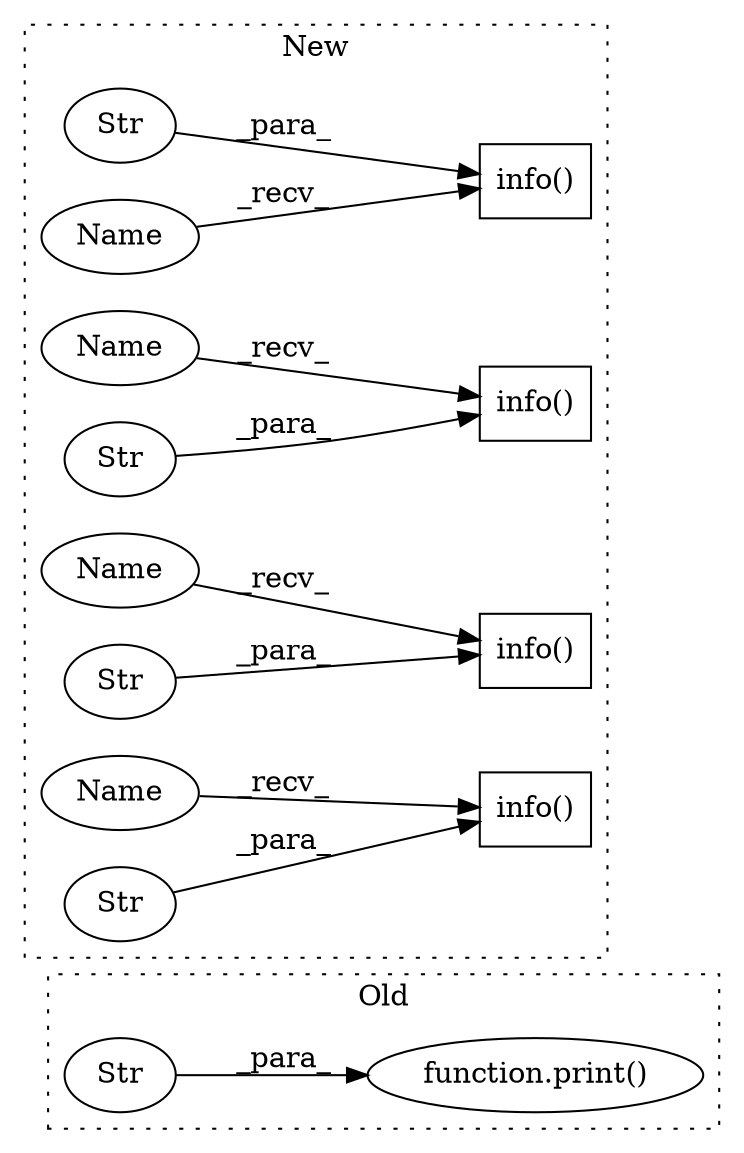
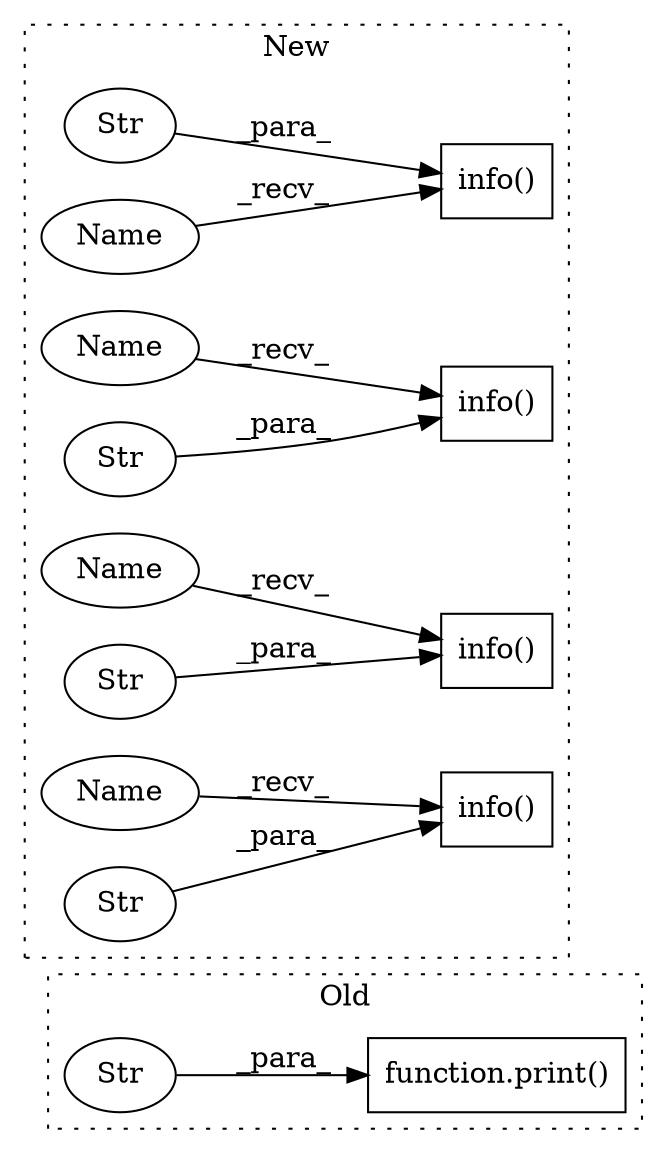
(535, 1075) -> (497, 1075)
